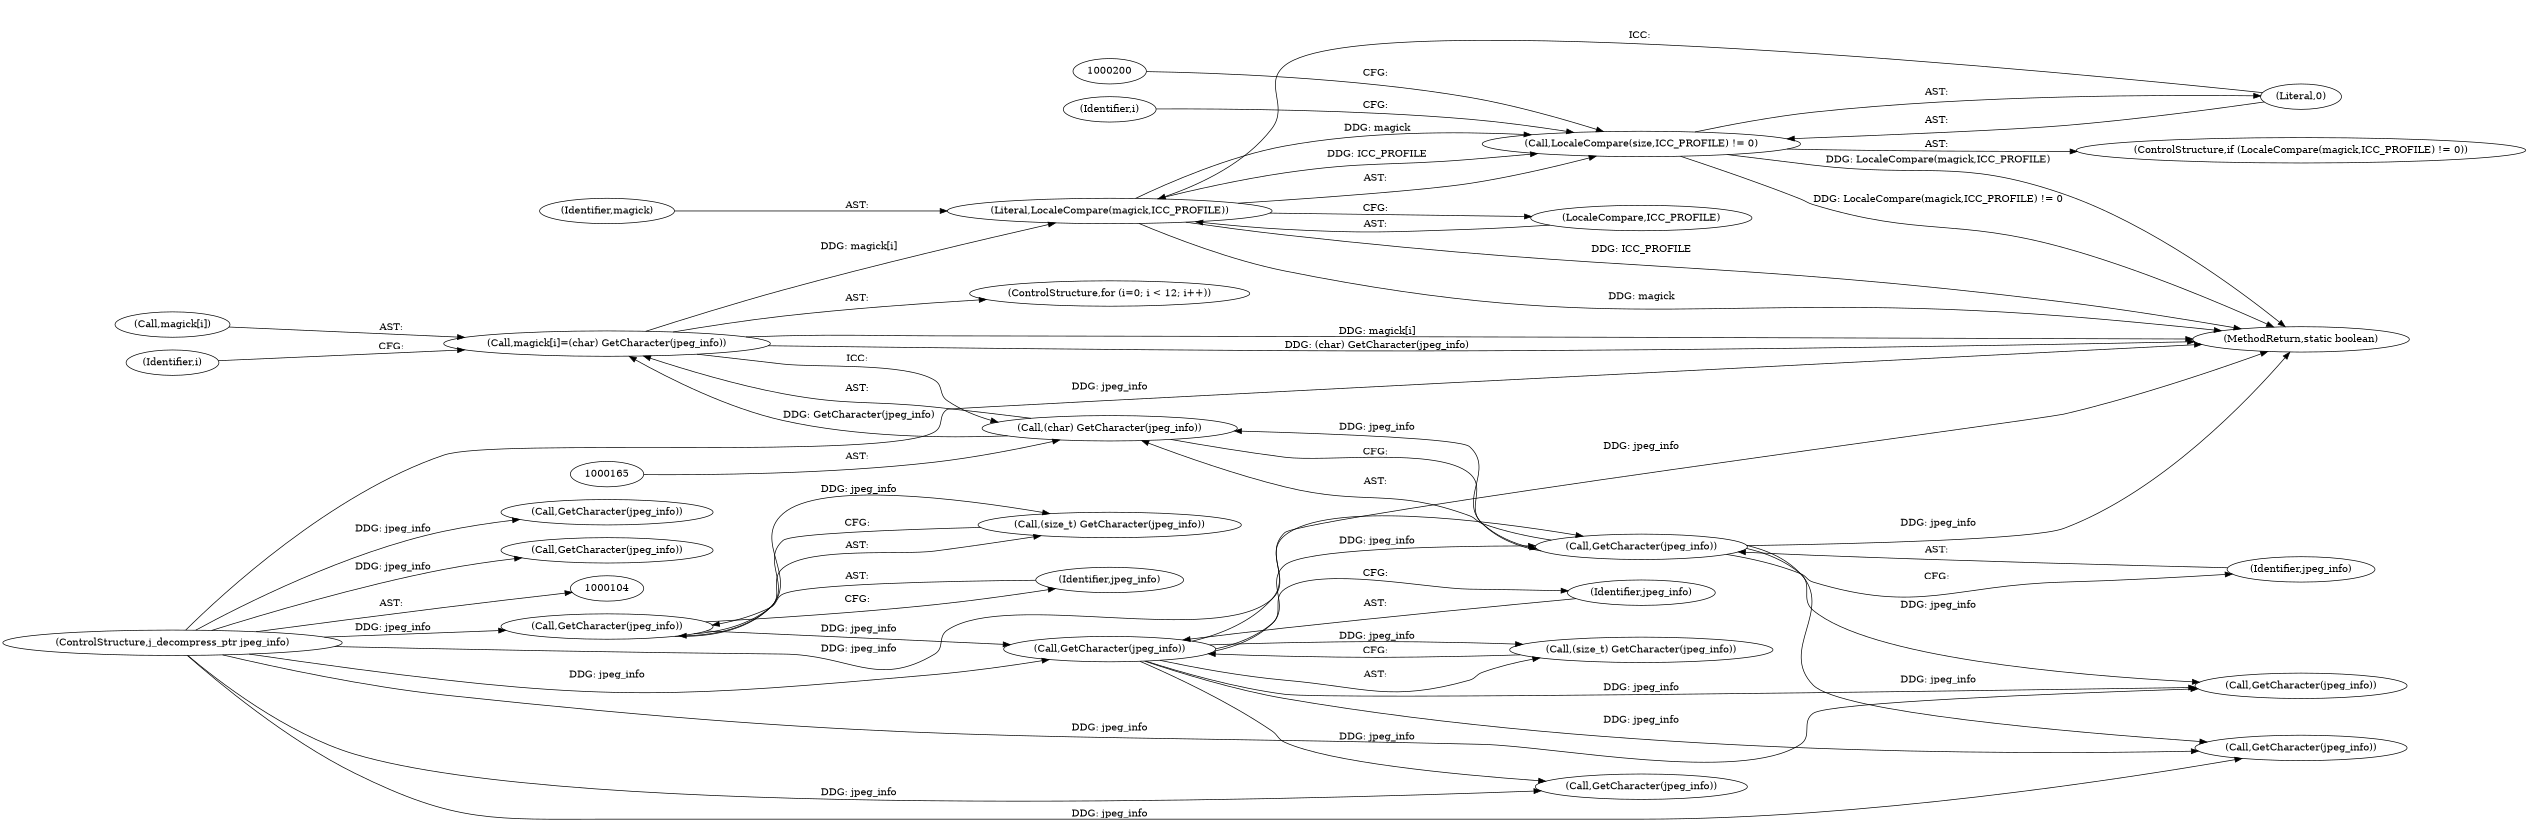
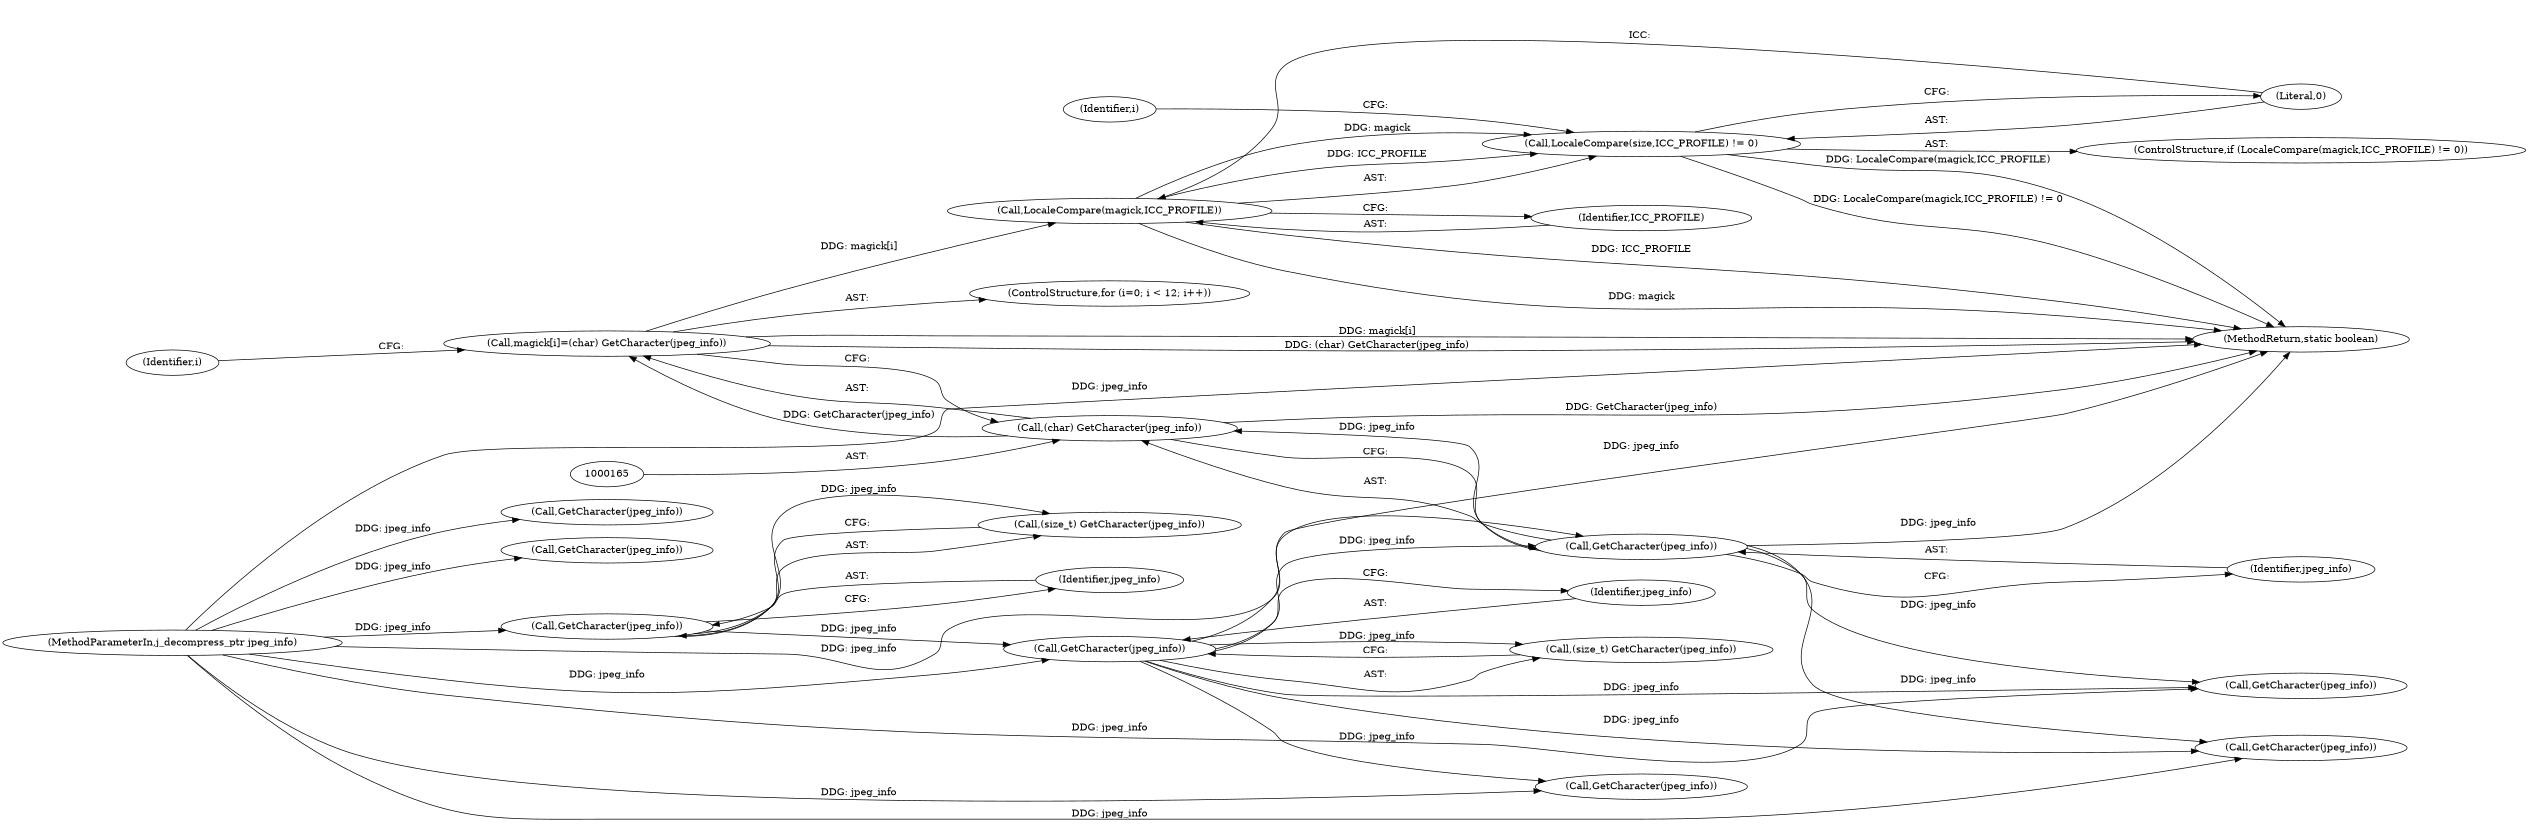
(1110, 71) -> none
(1938, 92) -> (1938, 92)
(607, 211) -> none
(1110, 211) -> (1110, 211)
(1641, 218) -> (1641, 218)
(173, 325) -> none
(859, 359) -> (859, 359)
none -> (1739, 414)
(607, 588) -> none
(173, 643) -> (173, 643)
